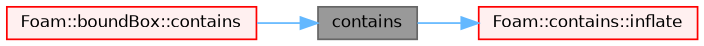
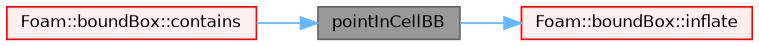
(368, 23) -> (389, 23)
(588, 23) -> (637, 23)
